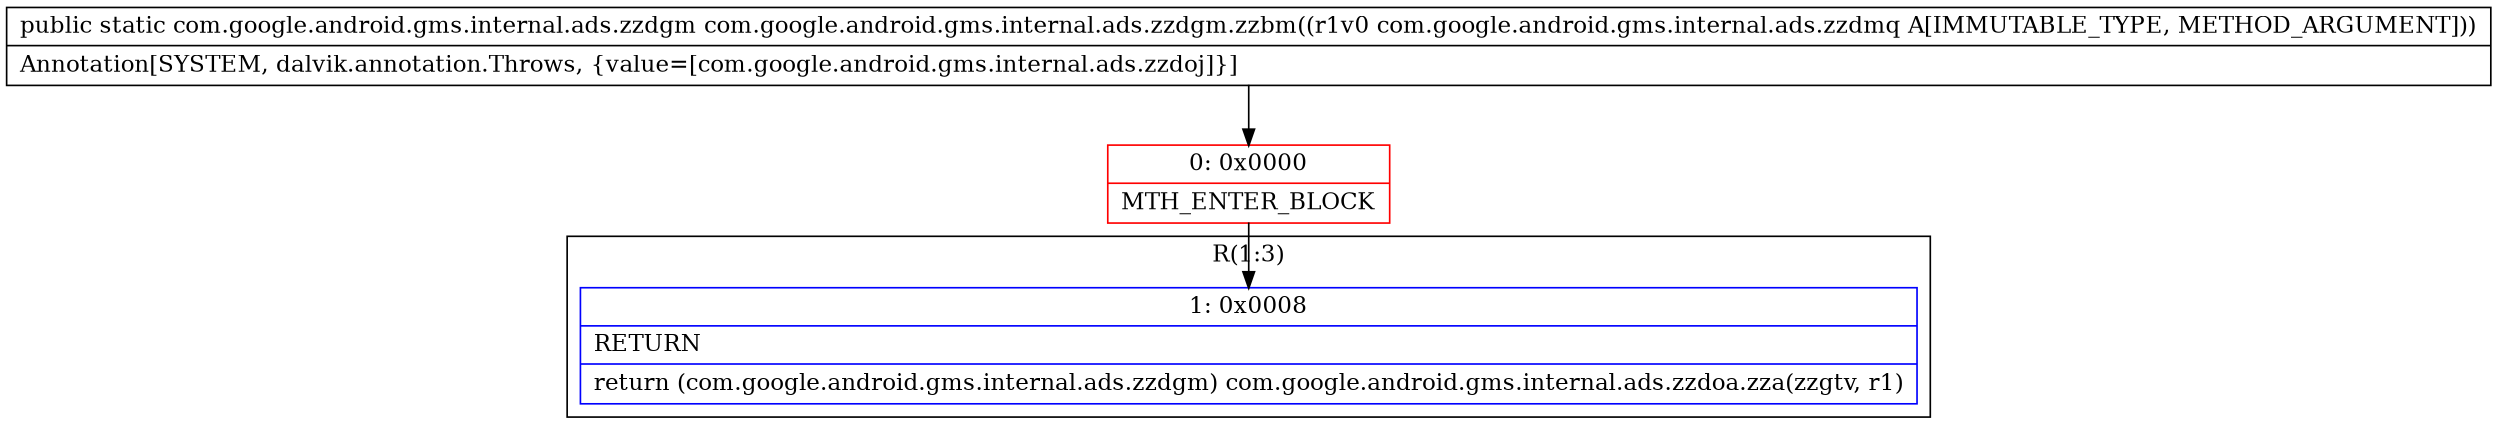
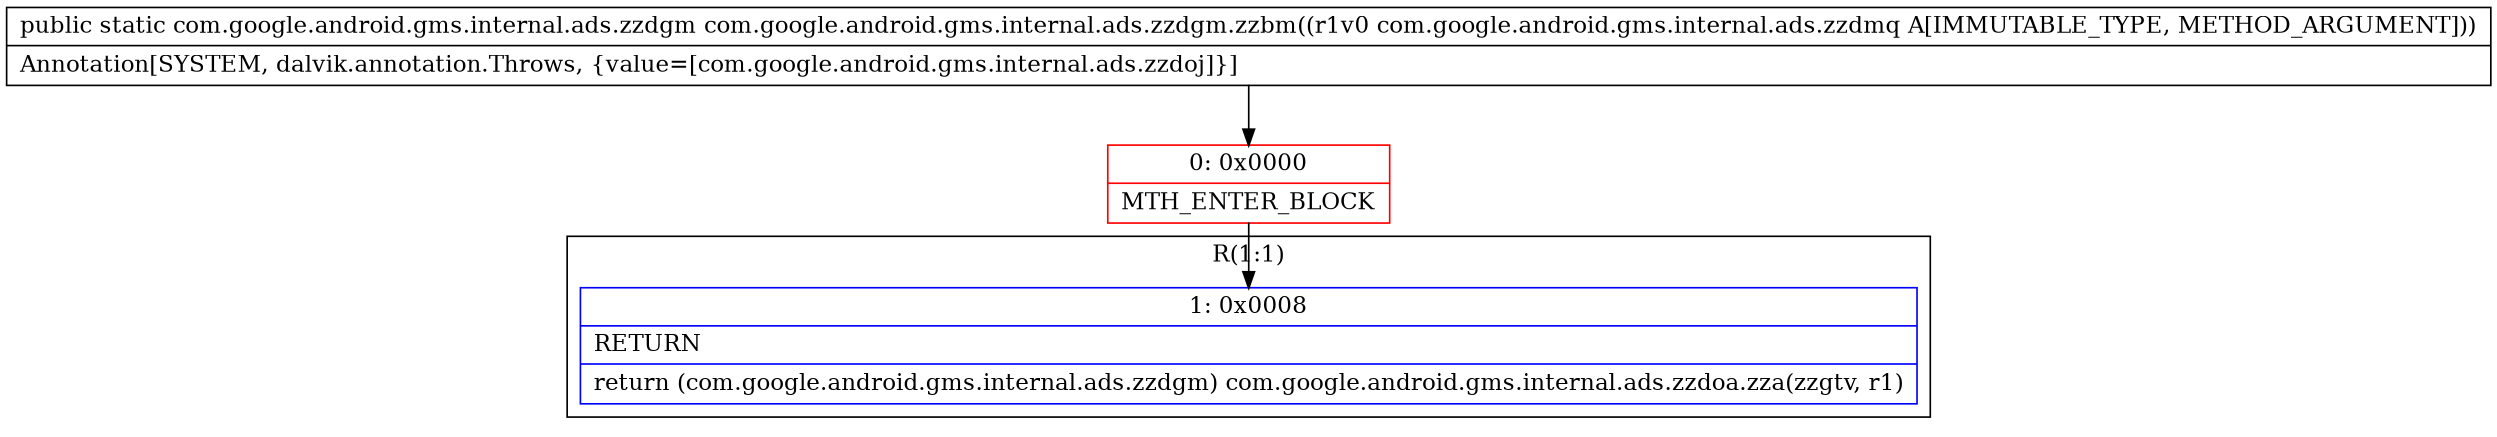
(1249, 255) -> (1249, 255)
